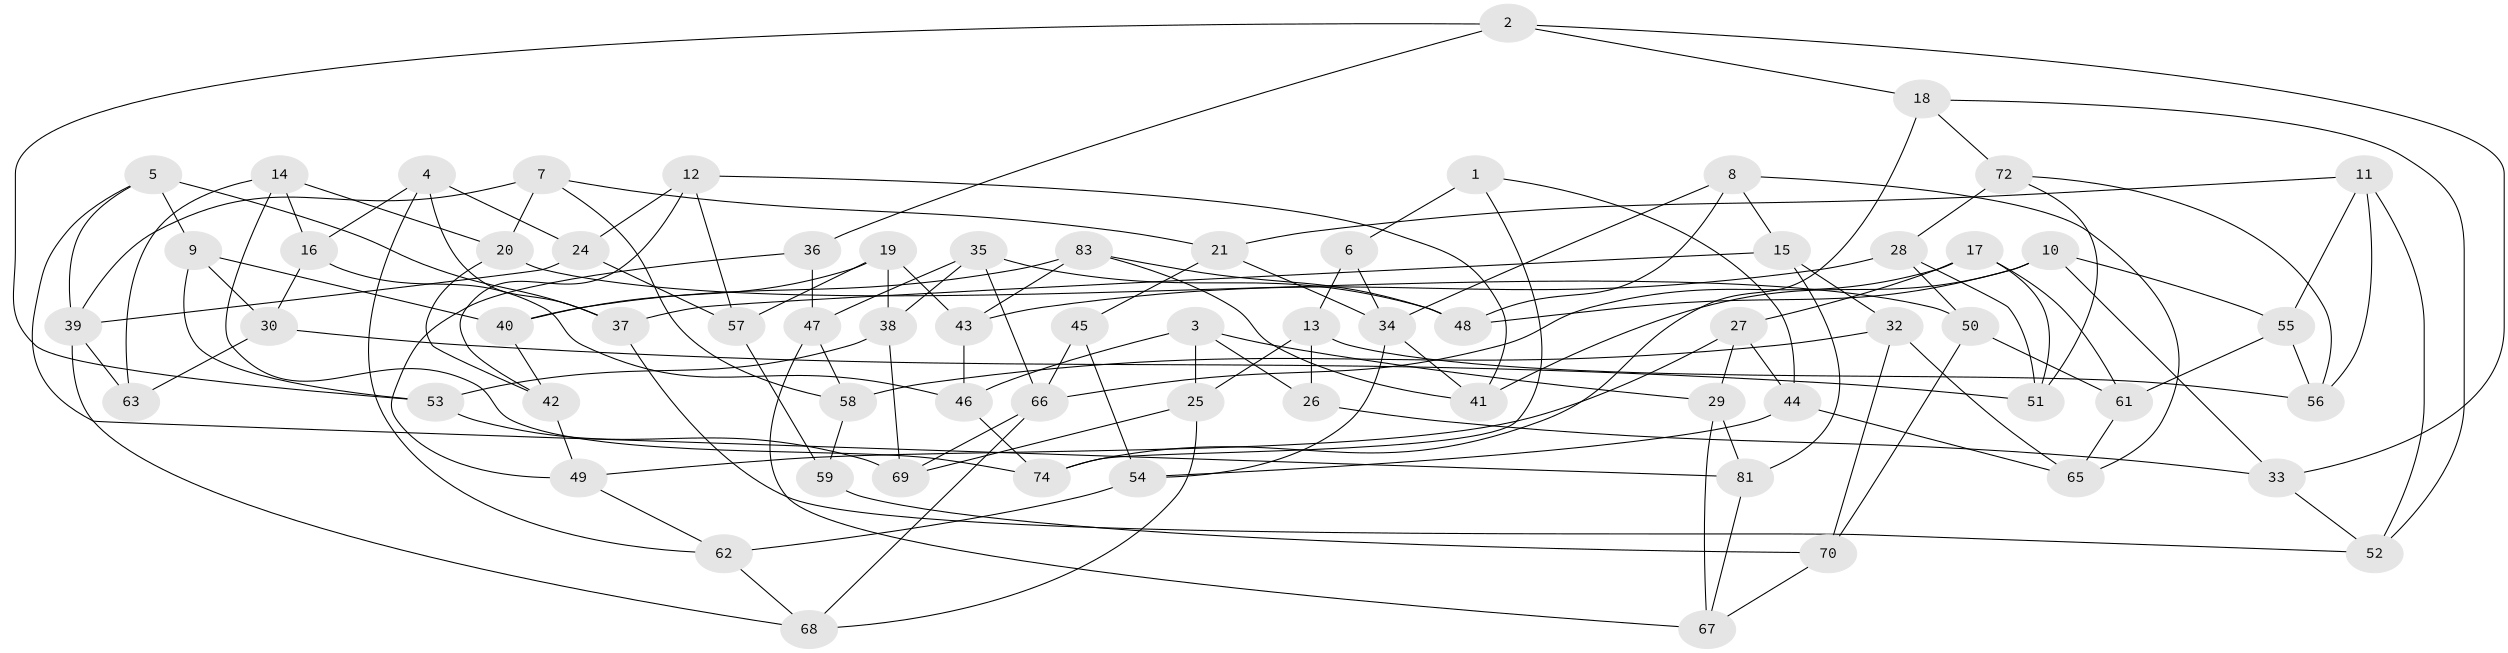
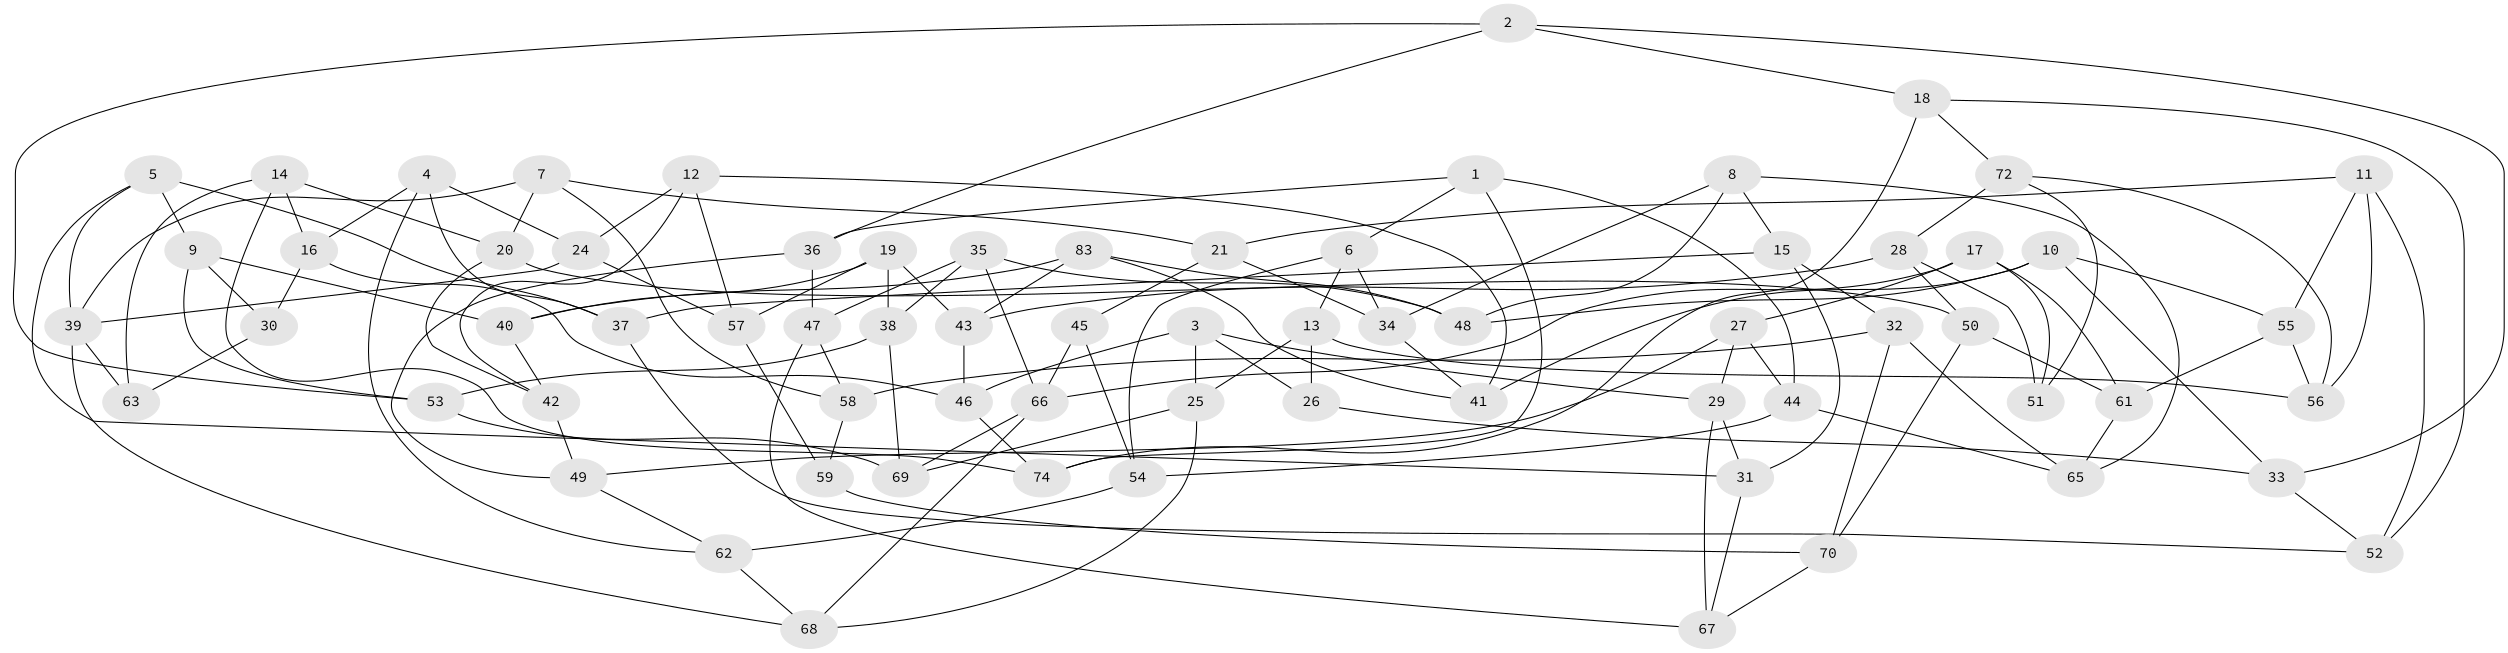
none -> (1124, 202)
(1281, 365) -> none
(1333, 433) -> (1164, 303)
(1745, 478) -> (1745, 478)
